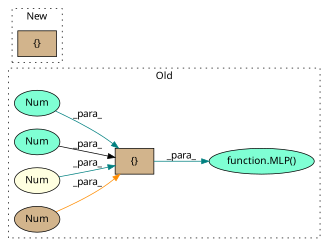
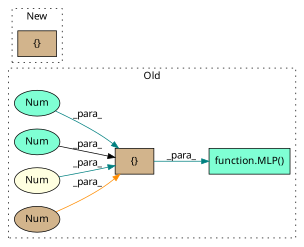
(262, 161) -> (250, 161)
